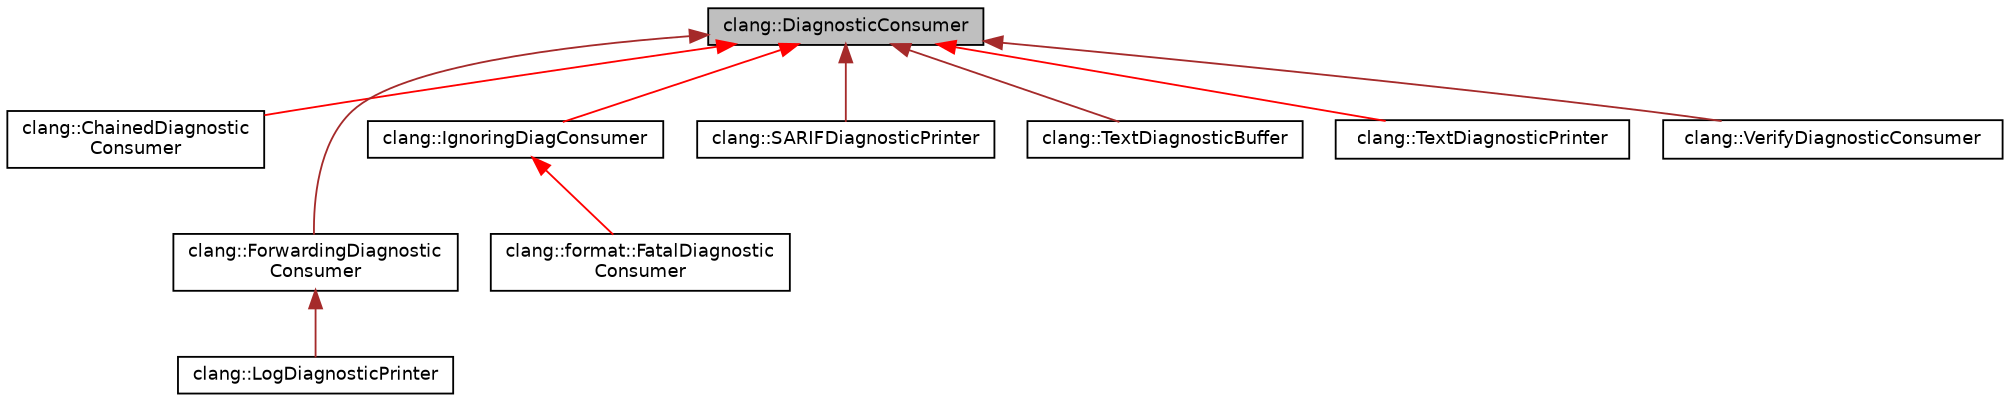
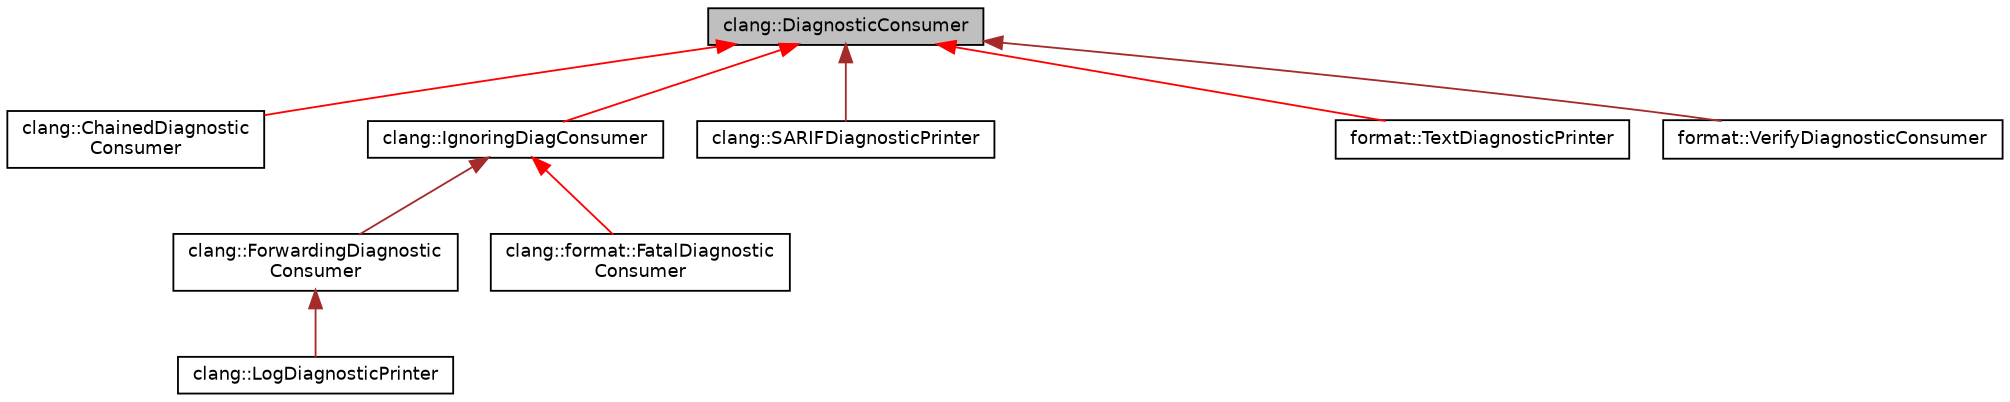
(451, 69) -> (416, 201)
(1165, 139) -> none
(1482, 139) -> (1482, 139)
(1833, 139) -> (1833, 139)
